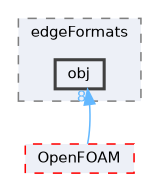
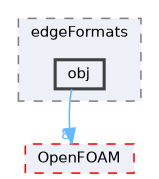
(90, 124) -> (69, 111)
